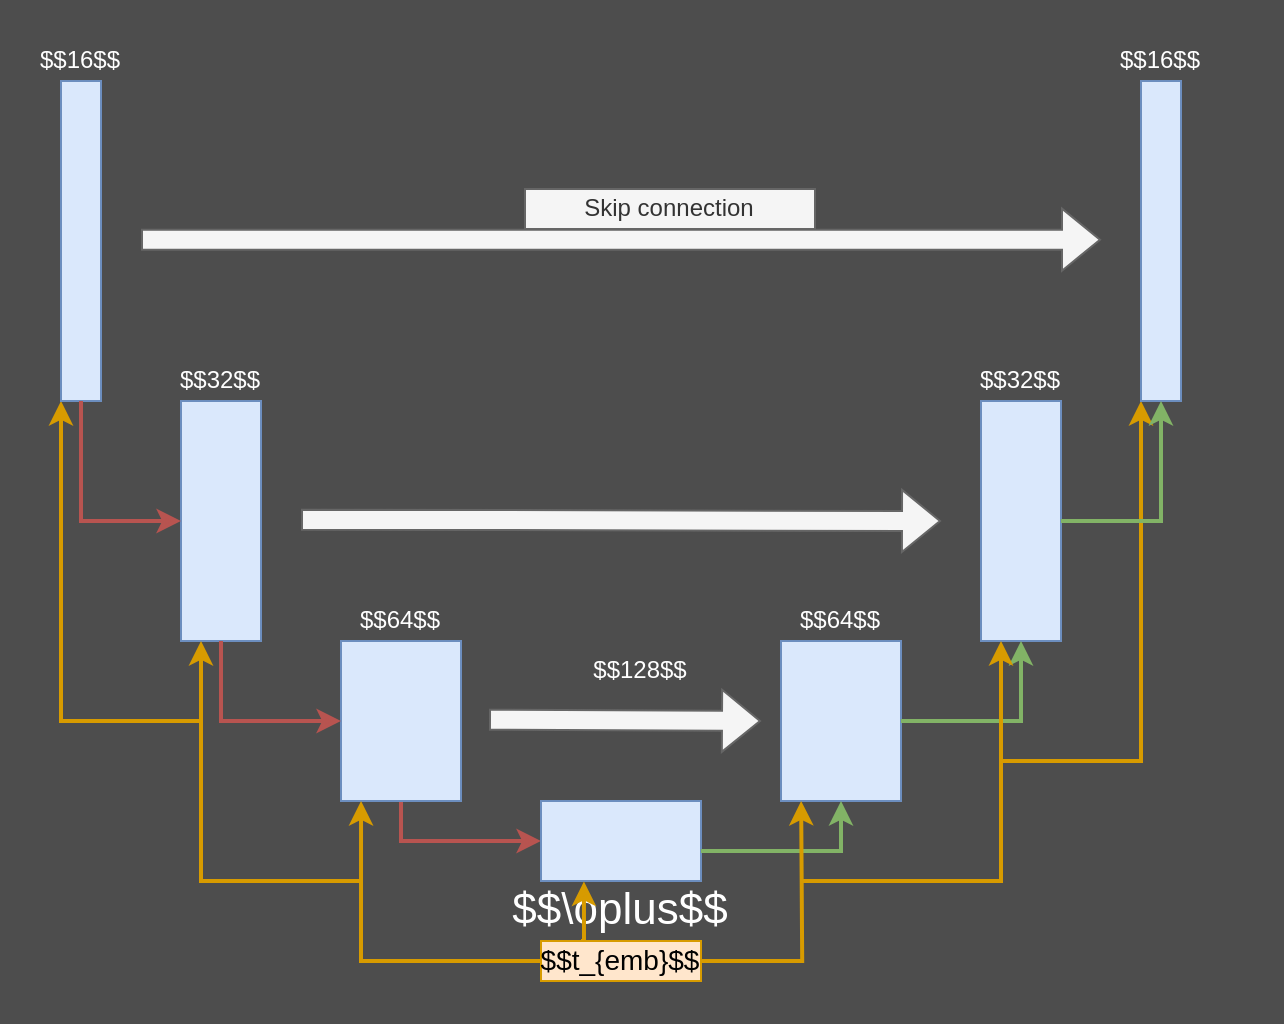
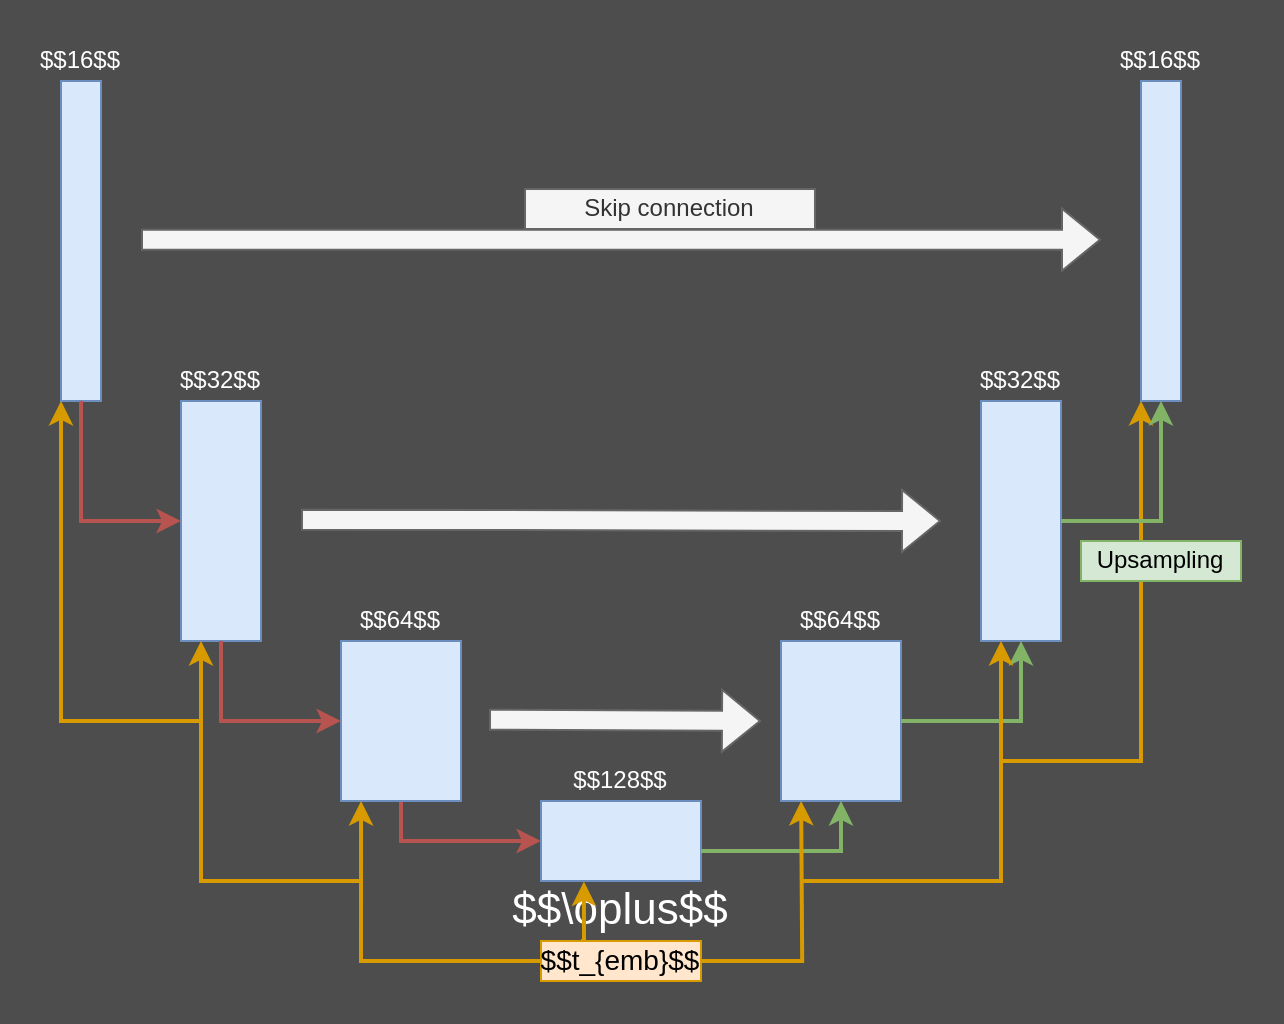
none -> (1161, 561)
(641, 671) -> (621, 781)
